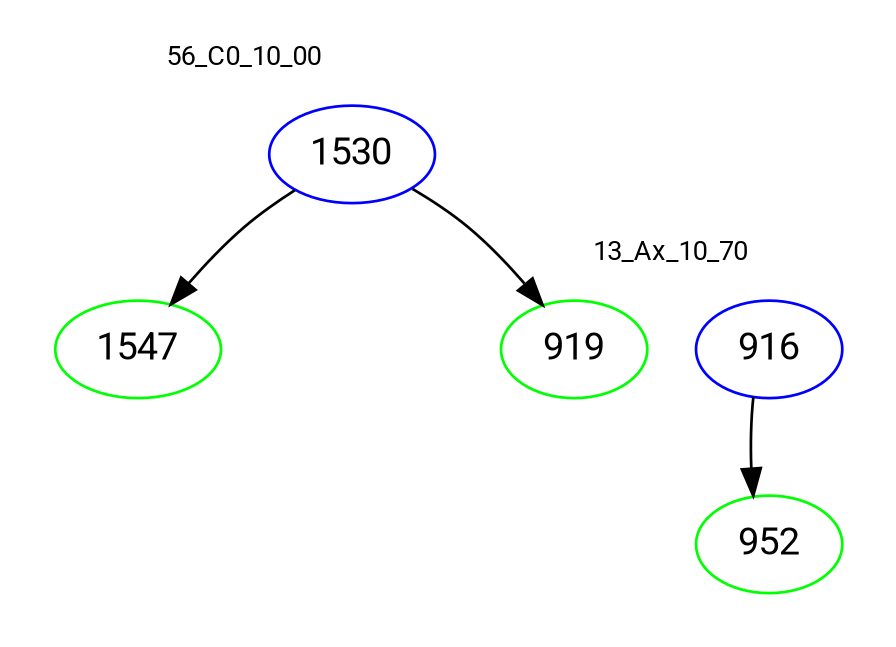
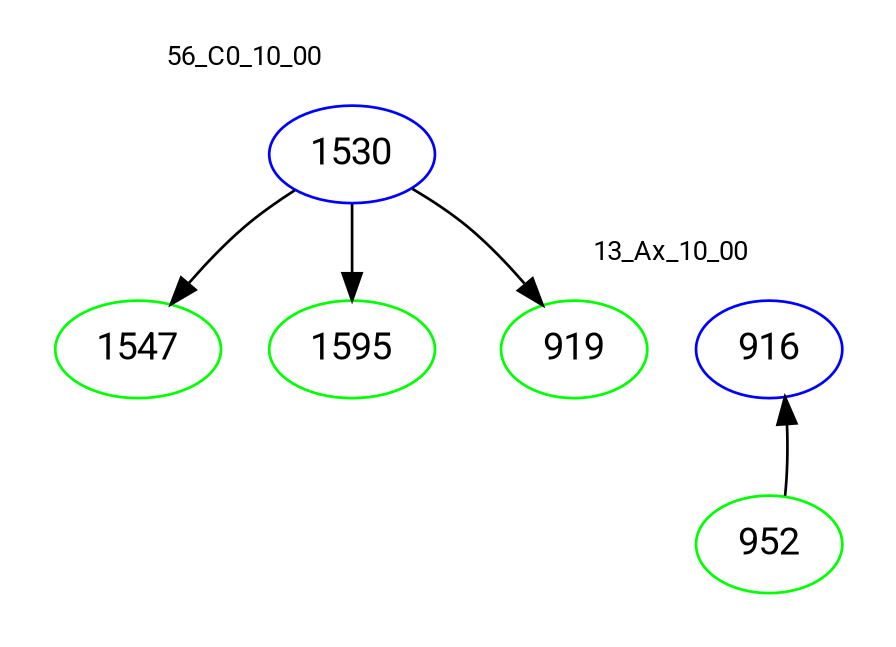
(672, 253) -> (672, 253)
none -> (352, 349)
(751, 433) -> (787, 460)
